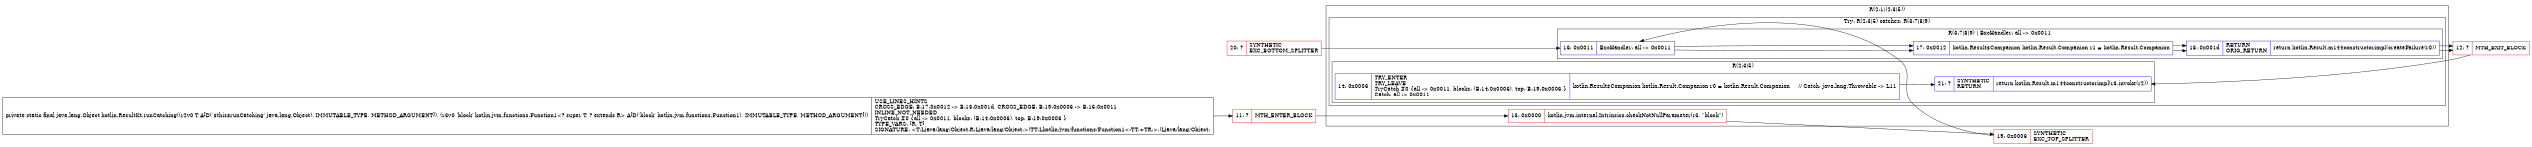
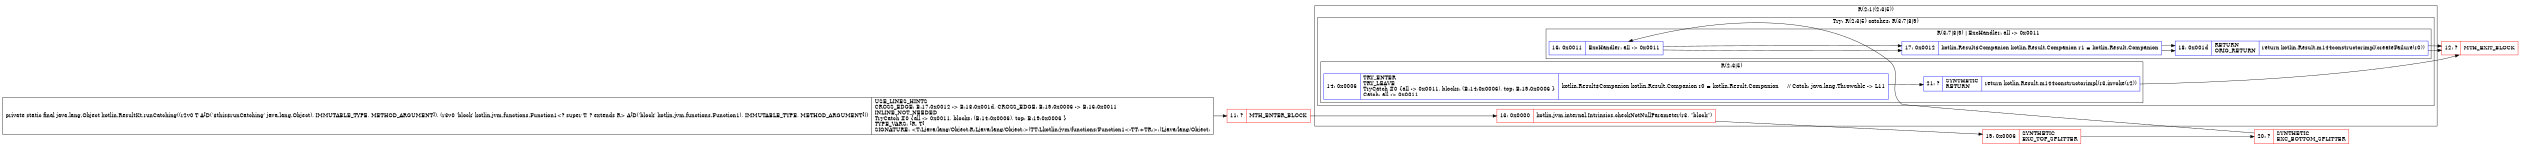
(1842, 33) -> (2166, 137)
(2313, 76) -> (2298, 77)
